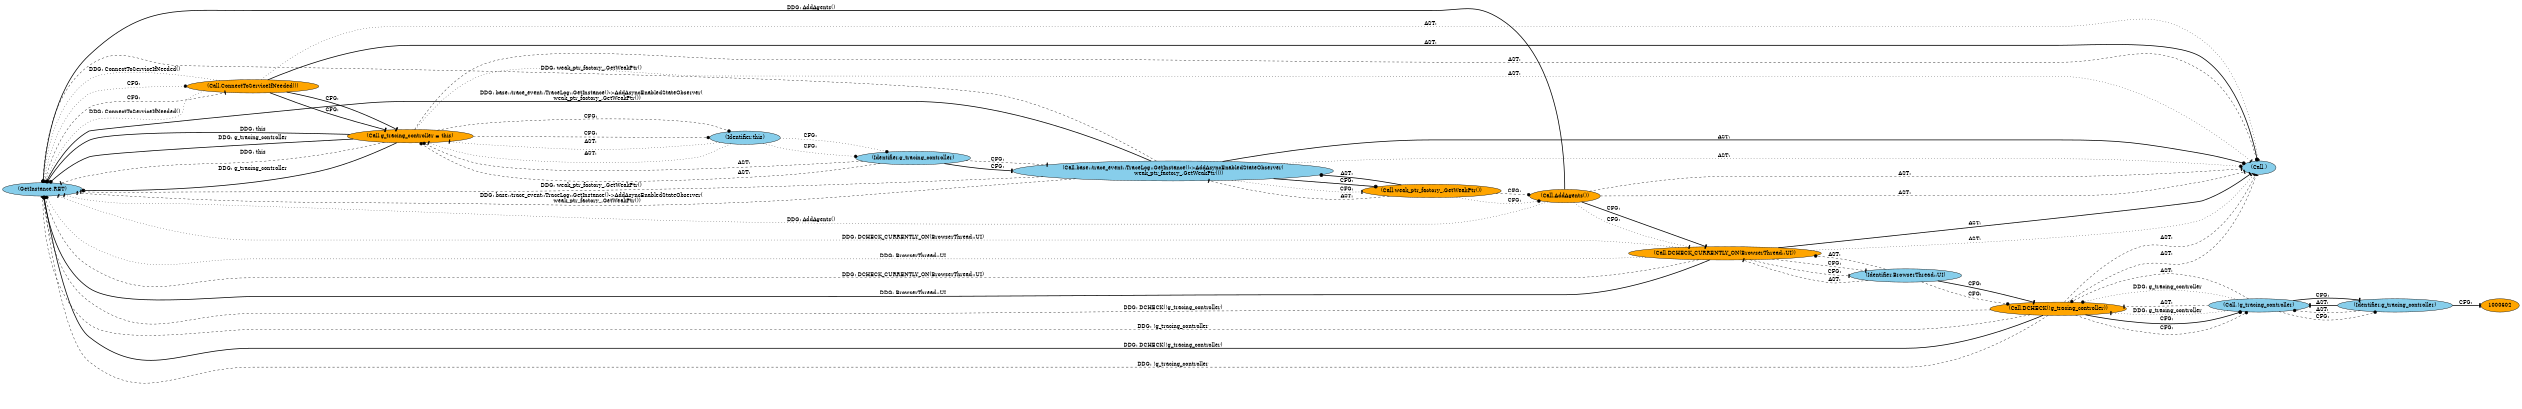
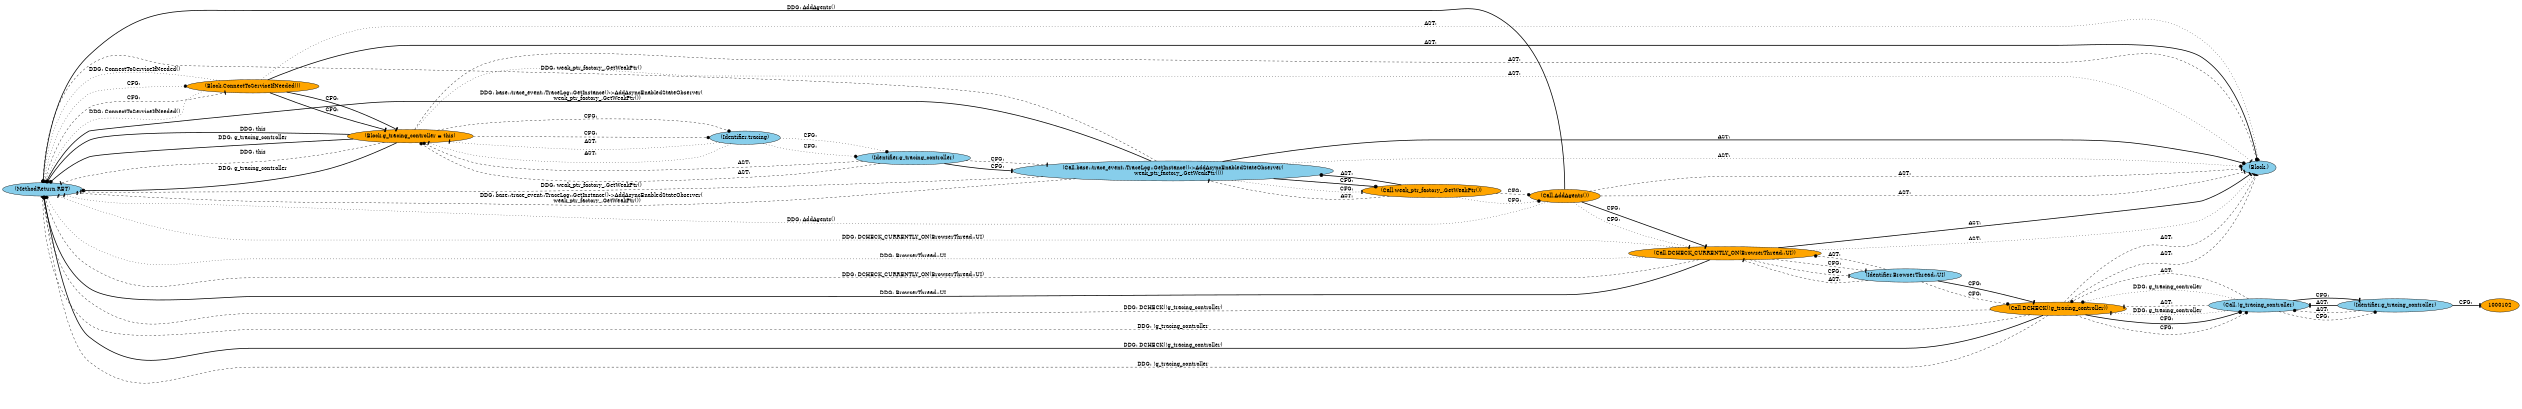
(253, 86) -> (253, 86)
(410, 136) -> (410, 136)
(745, 138) -> (745, 138)
(2259, 168) -> (2259, 168)
(42, 189) -> (42, 189)
(2500, 305) -> (2500, 305)
